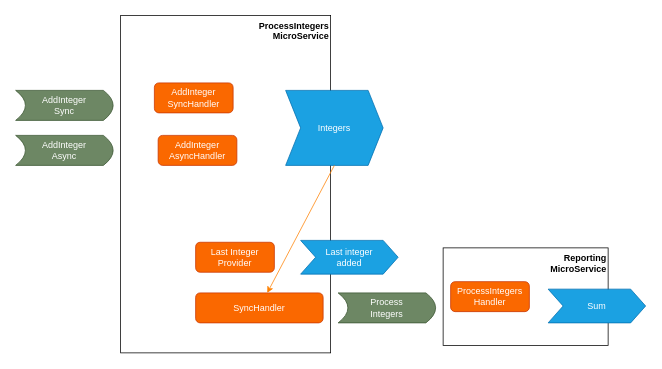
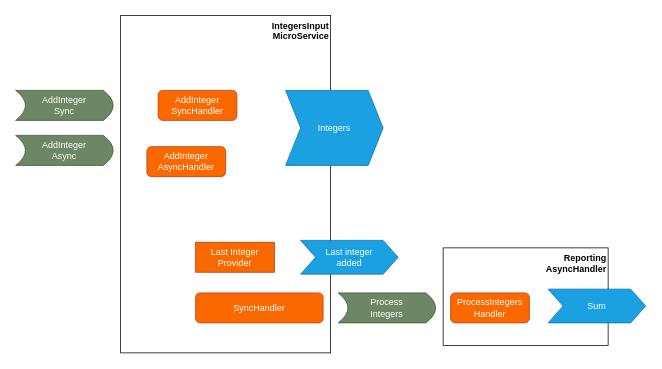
(291, 31) -> (296, 31)
(194, 98) -> (197, 105)
(197, 150) -> (186, 162)
(302, 227) -> none
(235, 257) -> (235, 257)
(578, 264) -> (577, 264)
(490, 297) -> (490, 308)
